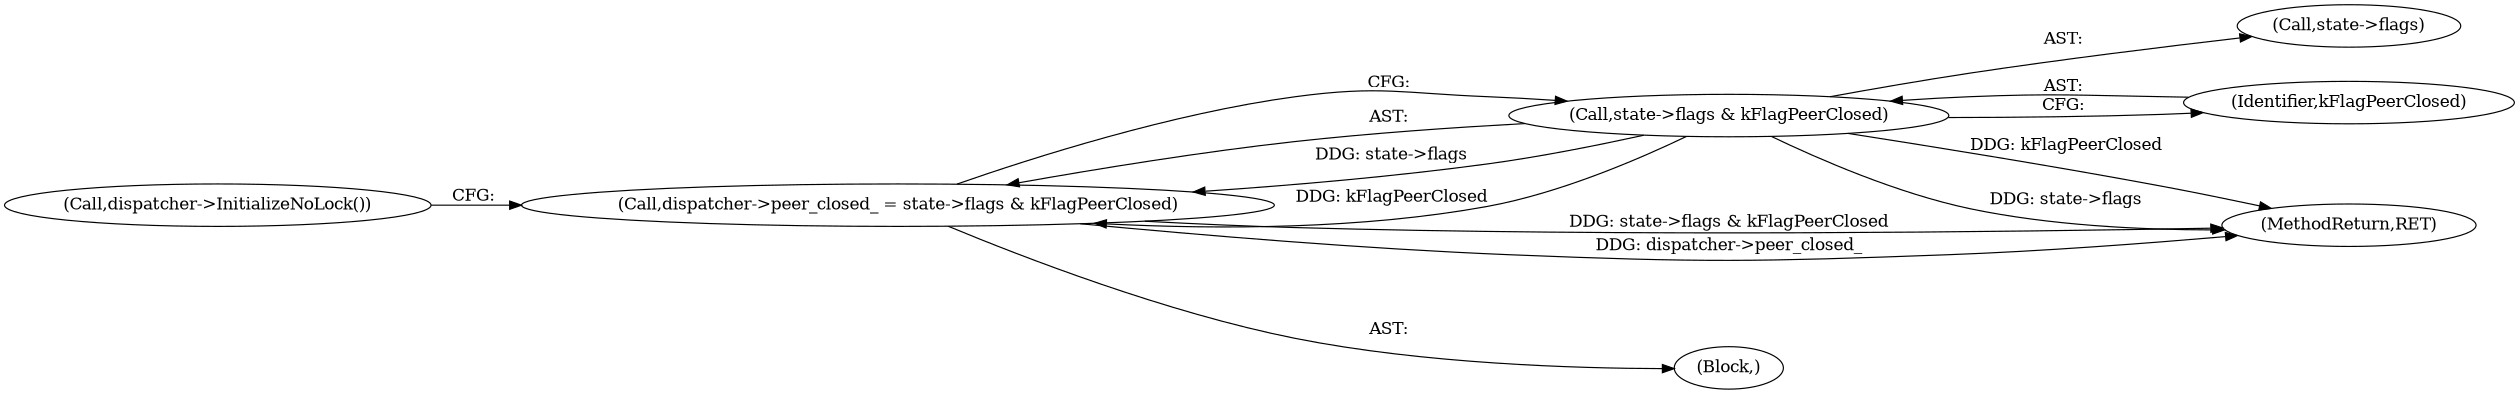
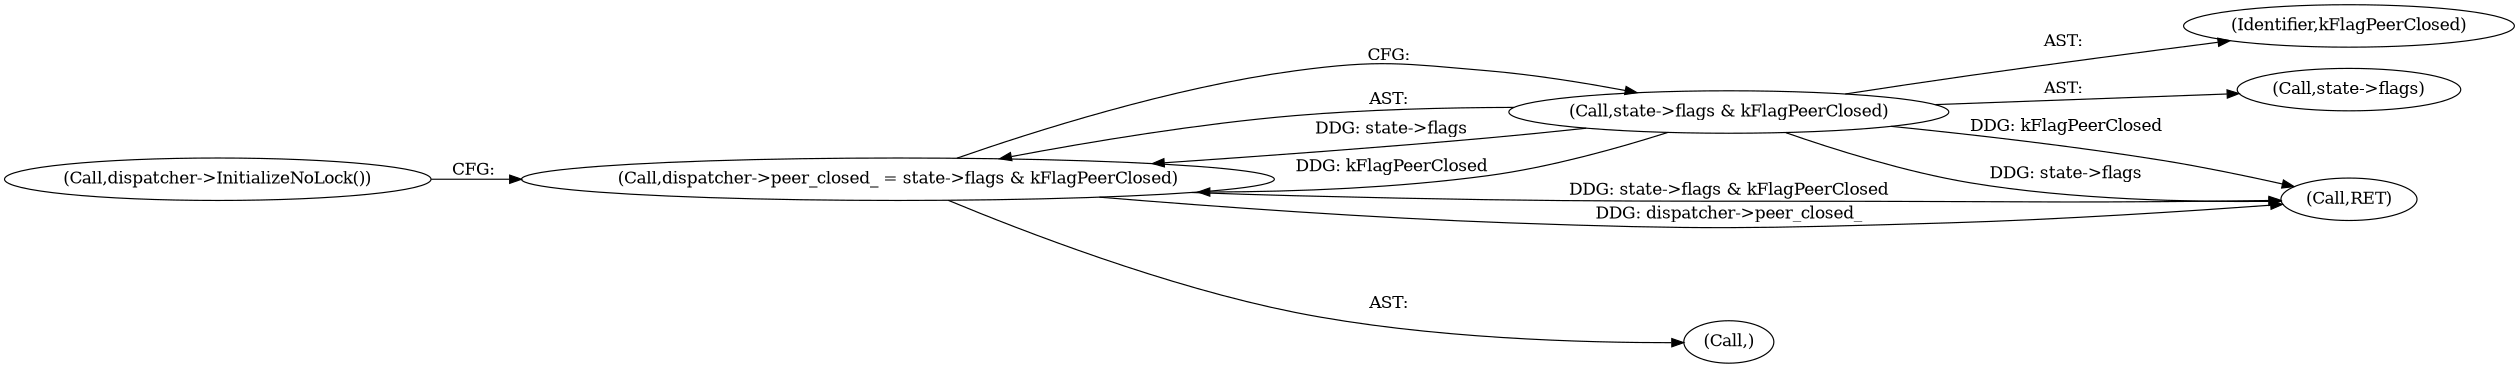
(2045, 95) -> none
(2066, 106) -> (2066, 42)
(2349, 225) -> (2349, 199)
(1729, 368) -> (1729, 342)
